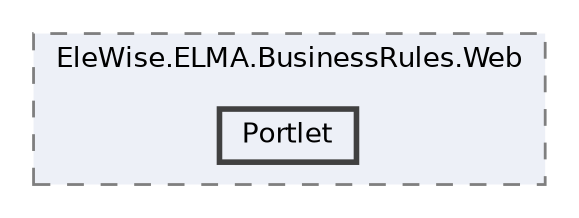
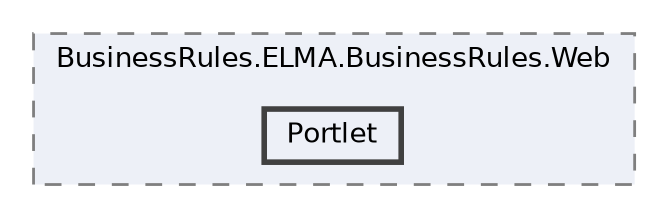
(289, 60) -> (334, 60)
